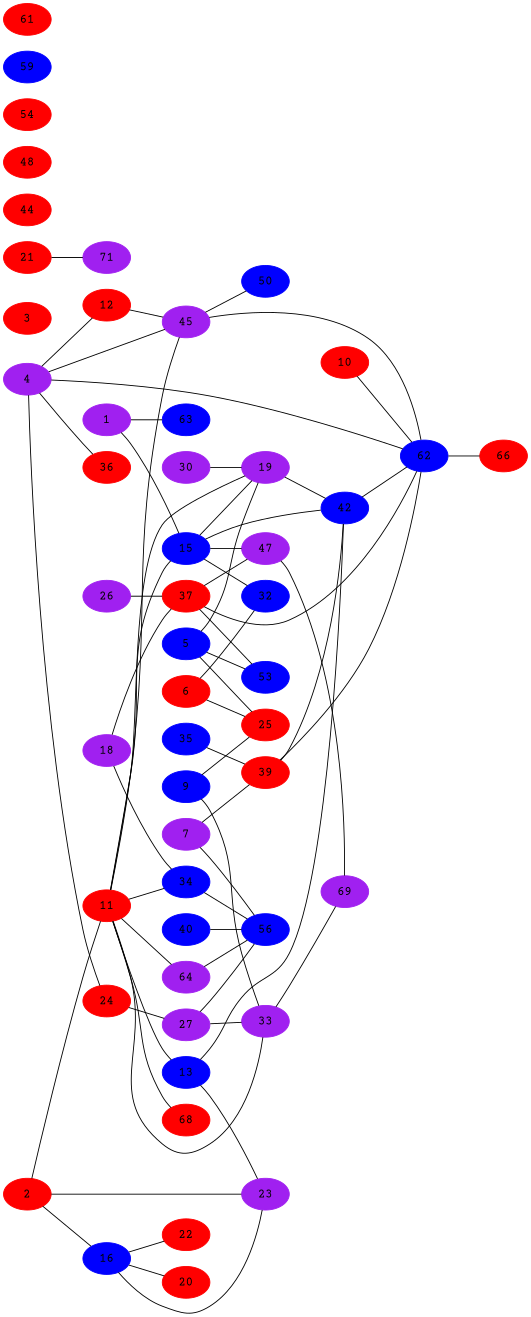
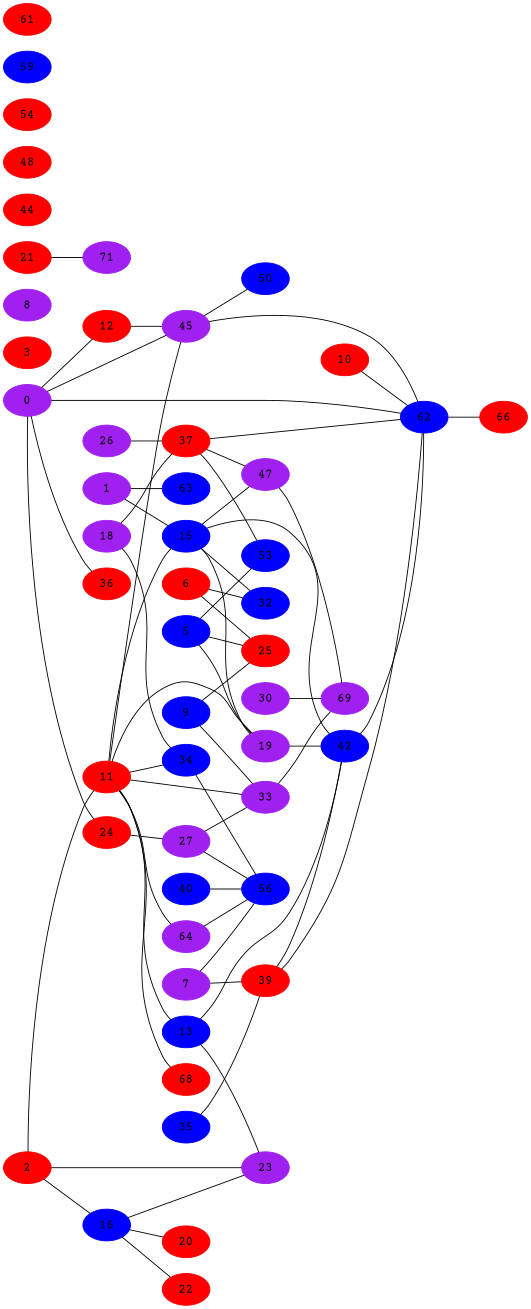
none -> (27, 305)
(27, 379) -> (27, 400)
(226, 467) -> (305, 698)
